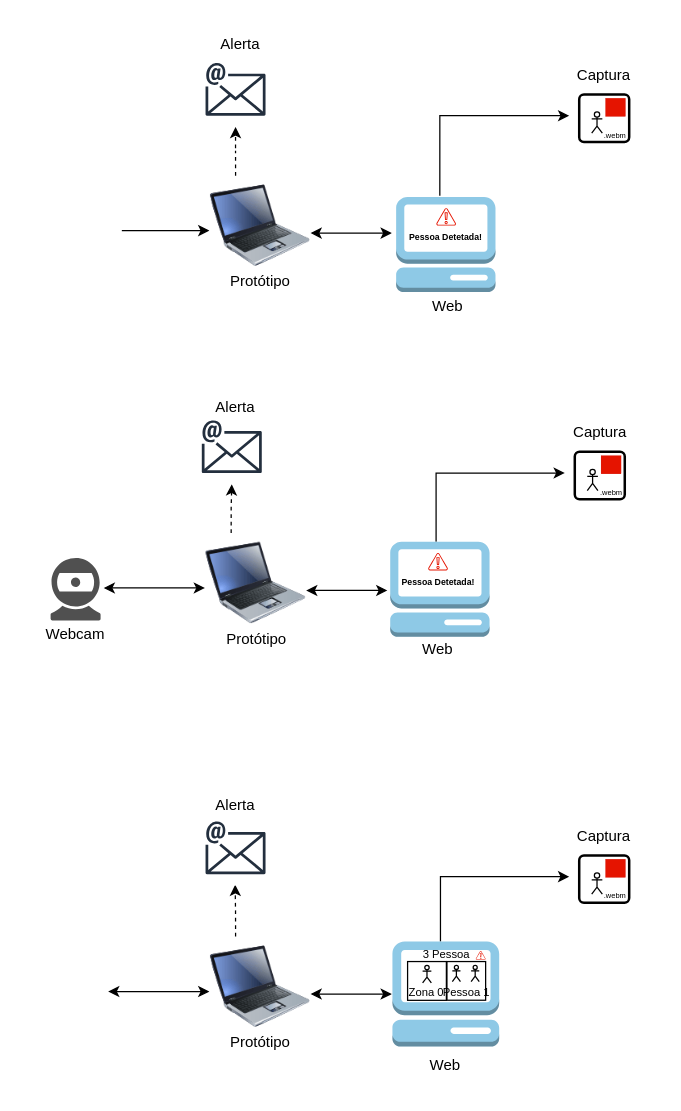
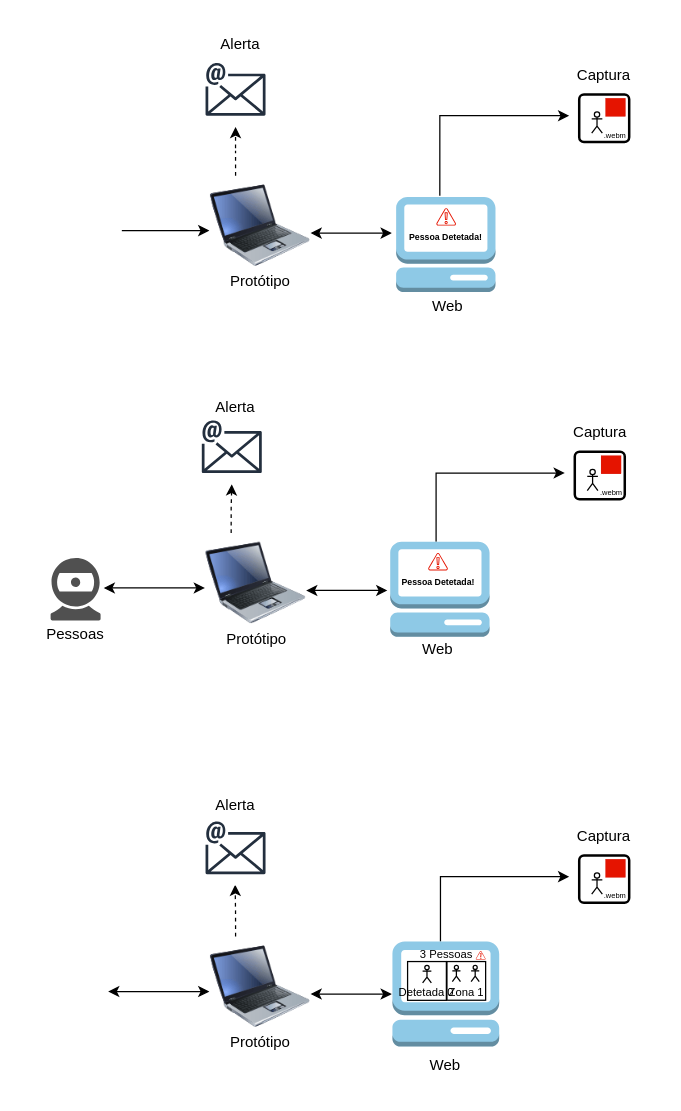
(76, 634) -> (76, 634)
(447, 956) -> (447, 956)
(427, 993) -> (427, 993)
(467, 993) -> (467, 993)
